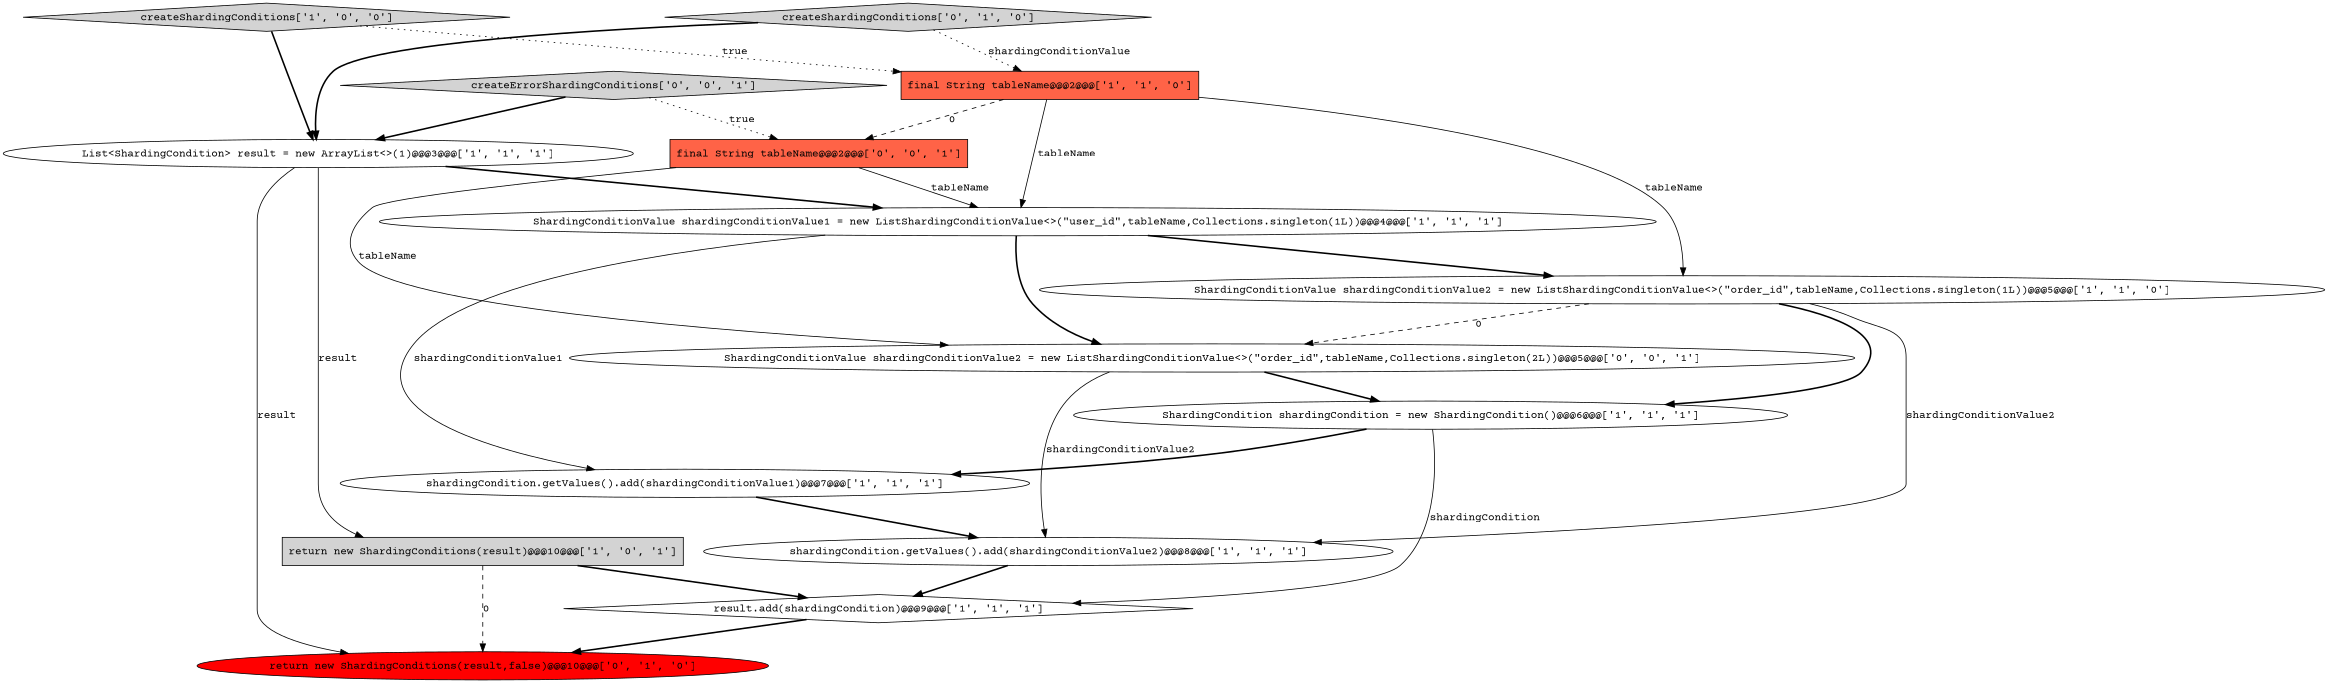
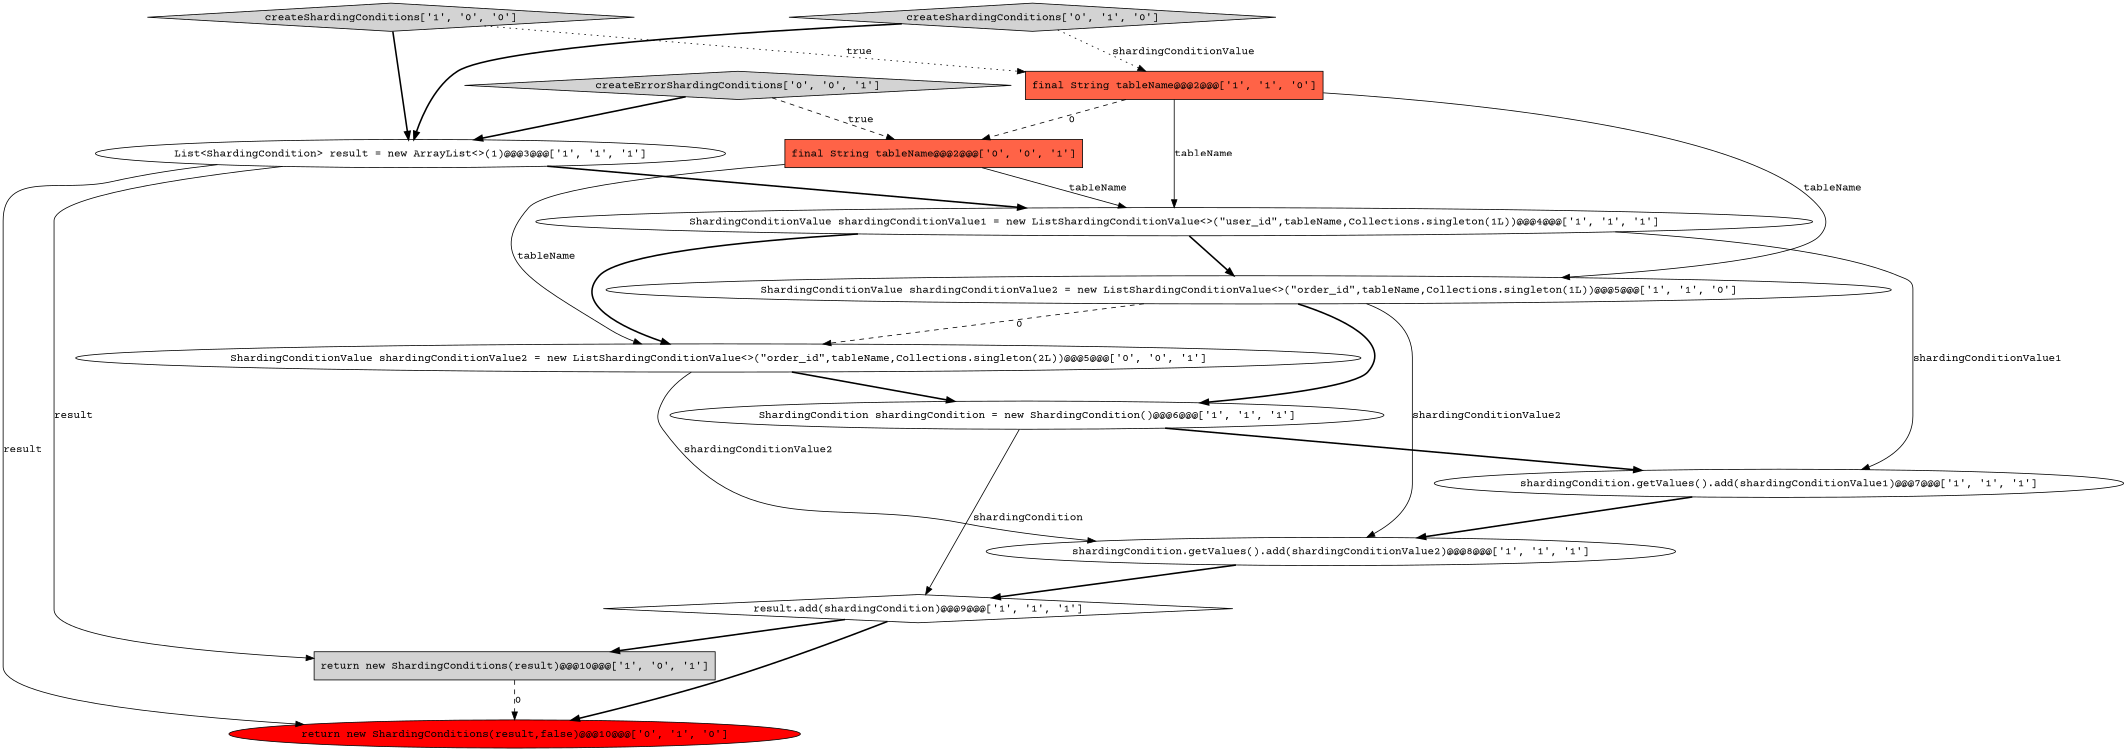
(710, 117) -> (829, 117)
(688, 581) -> (732, 635)
